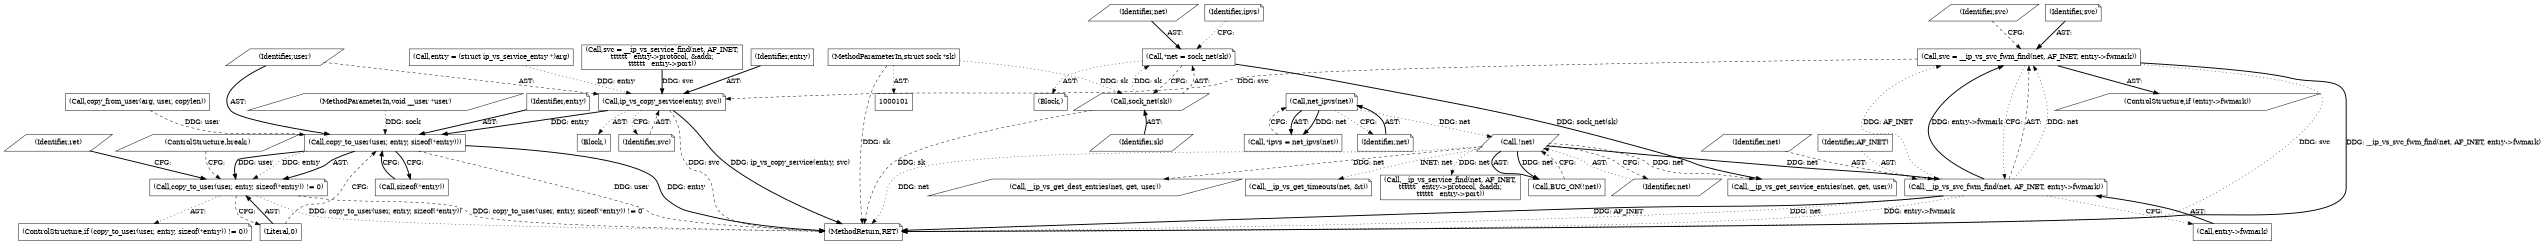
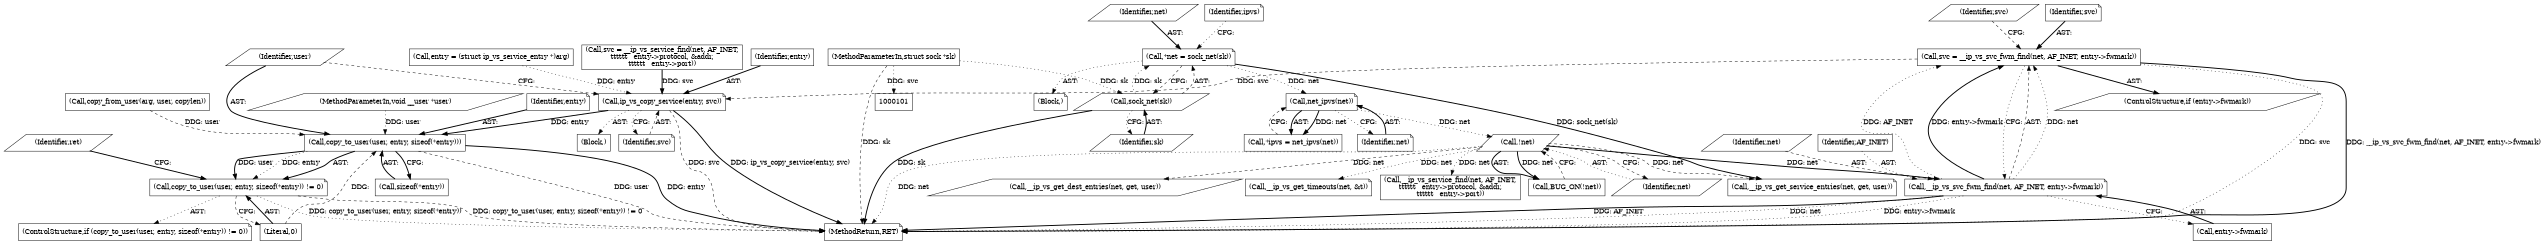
none -> (1271, 78)
(528, 82) -> (528, 82)
(903, 82) -> (903, 82)
none -> (1127, 120)
(403, 122) -> (403, 122)
(960, 138) -> (960, 138)
(208, 143) -> none
(392, 163) -> (392, 163)
(1437, 163) -> (1437, 163)
(361, 187) -> (361, 187)
